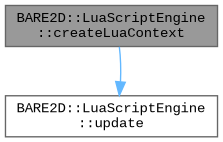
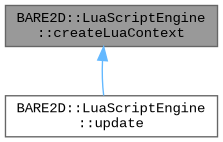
(121, 64) -> (102, 78)
